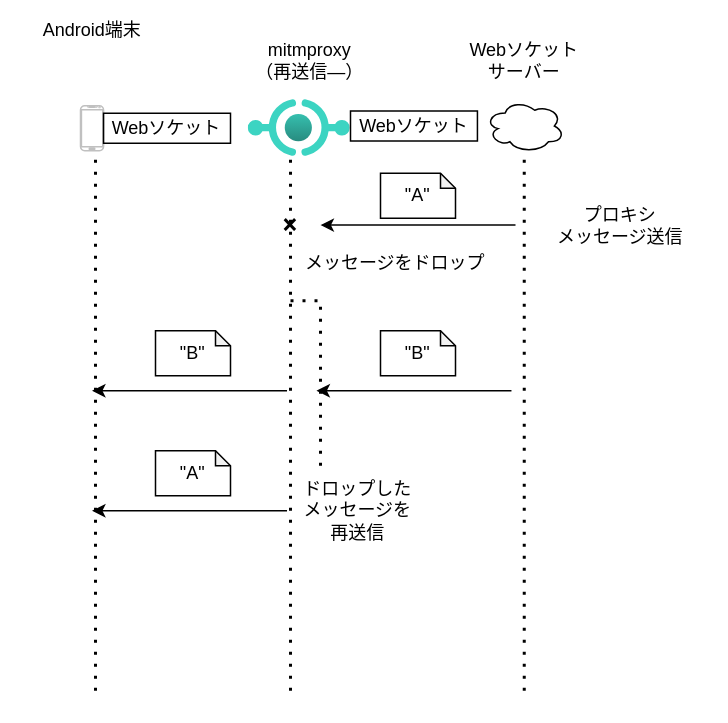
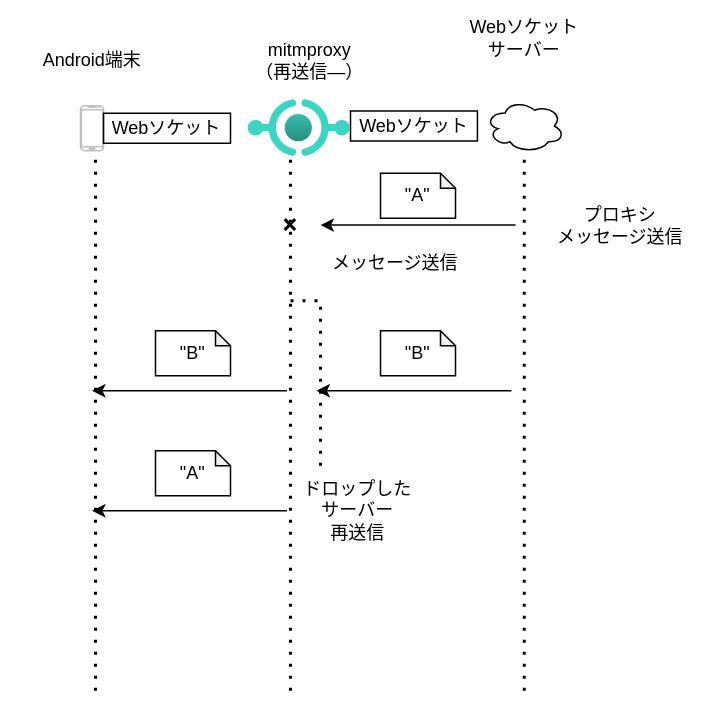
(92, 31) -> (92, 61)
(525, 61) -> (525, 38)
(395, 263) -> (395, 263)
(358, 511) -> (358, 511)
